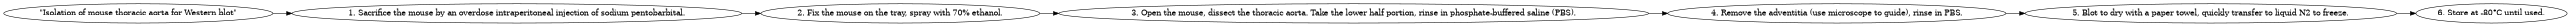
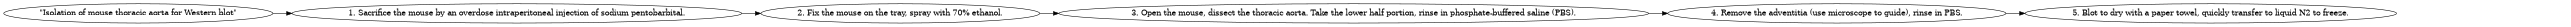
(2491, 13) -> none
